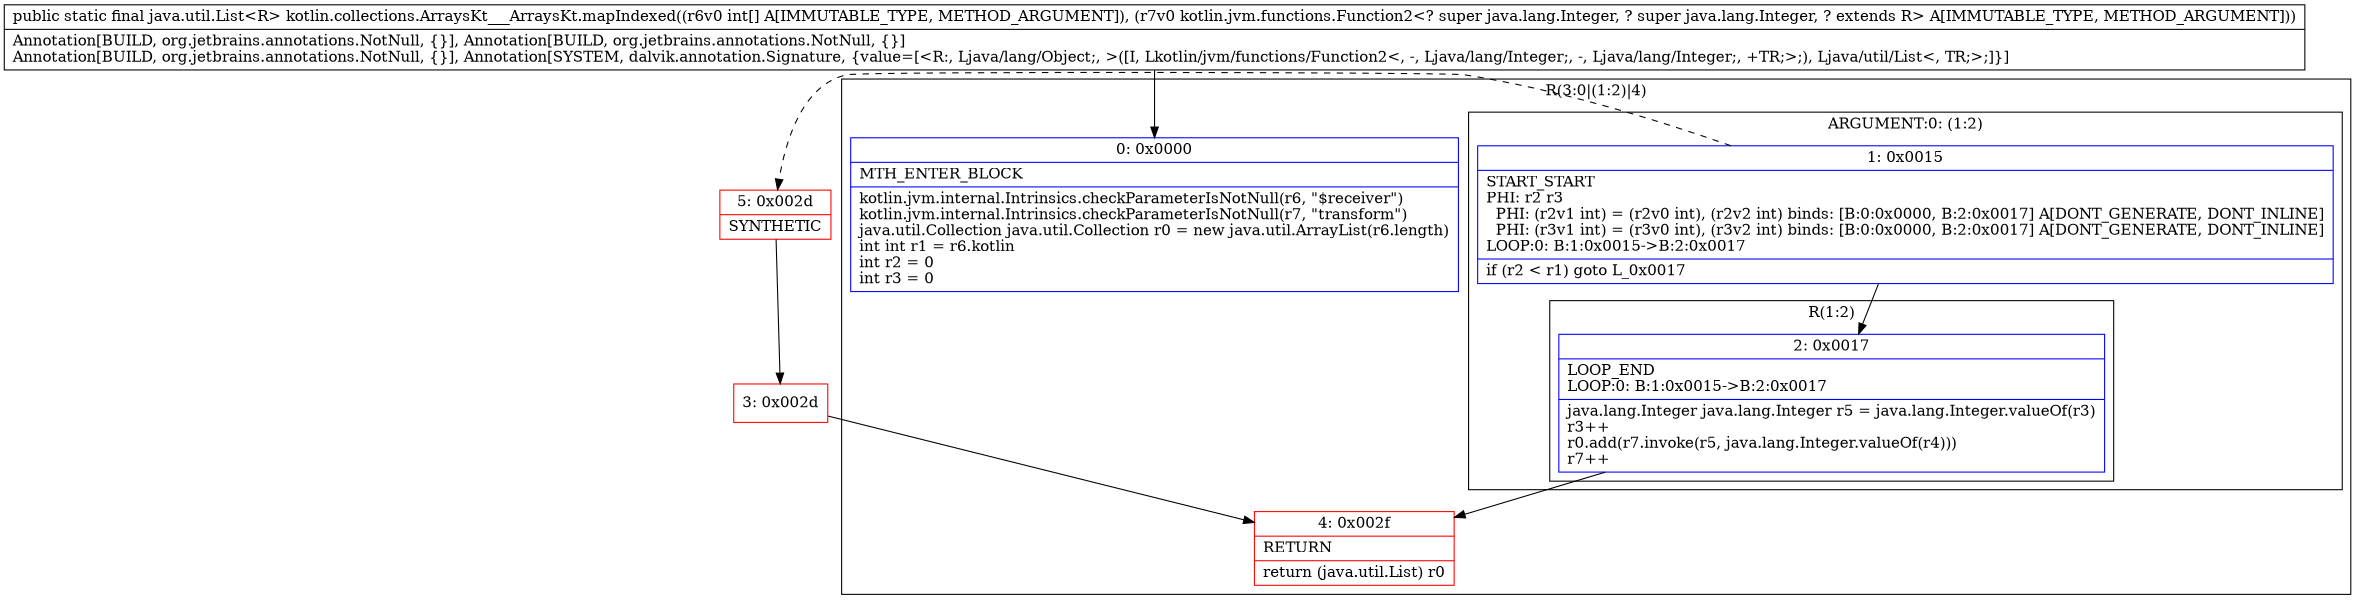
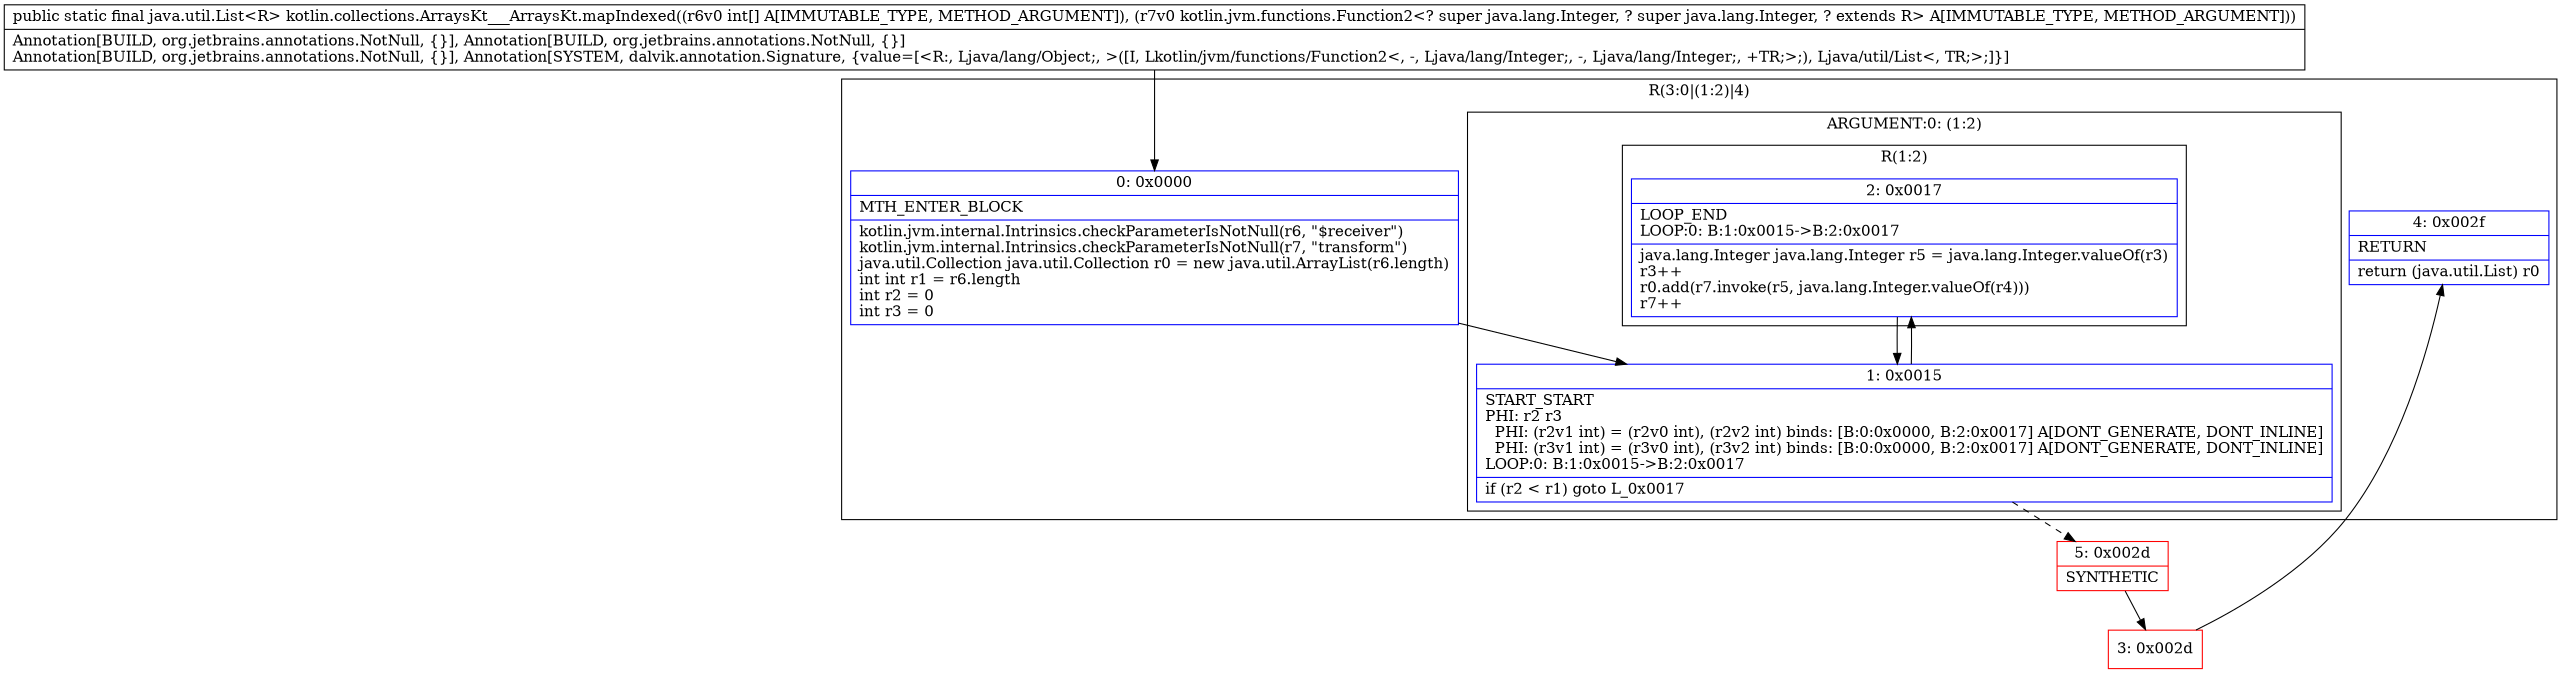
(937, 247) -> (940, 280)
none -> (1537, 342)
(1525, 496) -> (1897, 335)
(1354, 548) -> (2449, 248)
